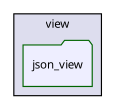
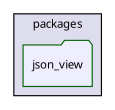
(58, 25) -> (58, 25)
